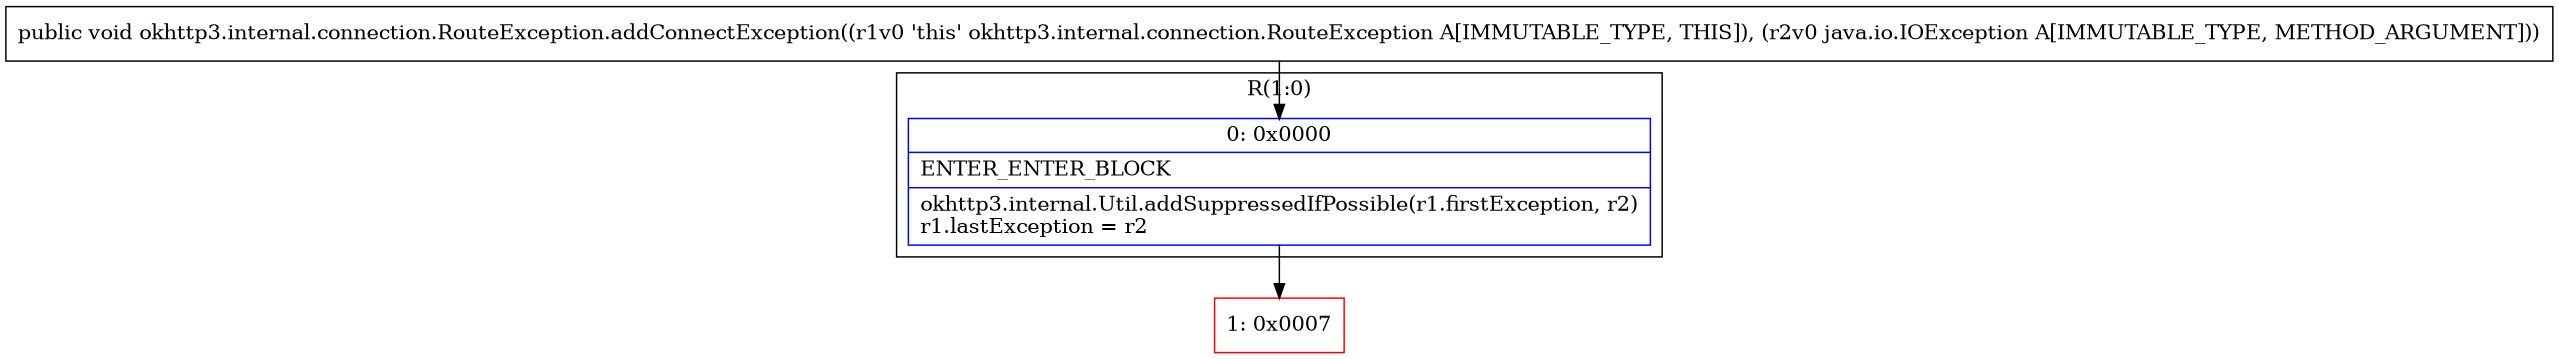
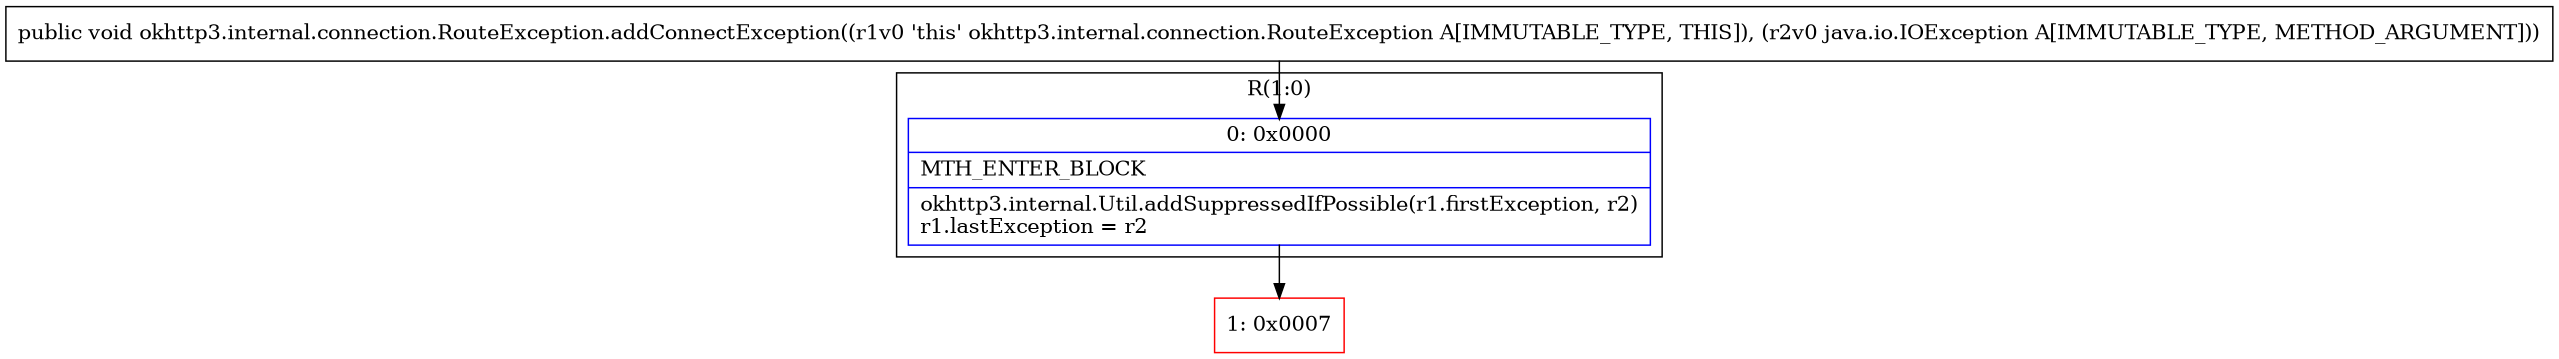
(1046, 169) -> (1034, 169)
